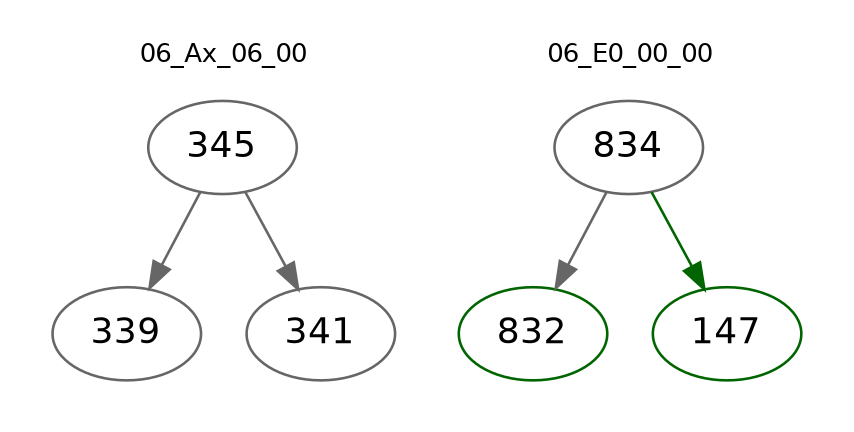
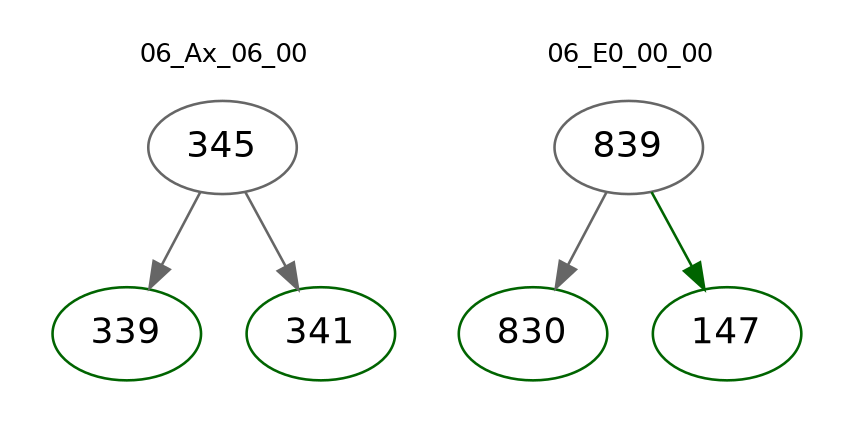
(629, 147) -> (629, 147)
(127, 334) -> (127, 334)
(321, 334) -> (321, 334)
(533, 334) -> (533, 334)
